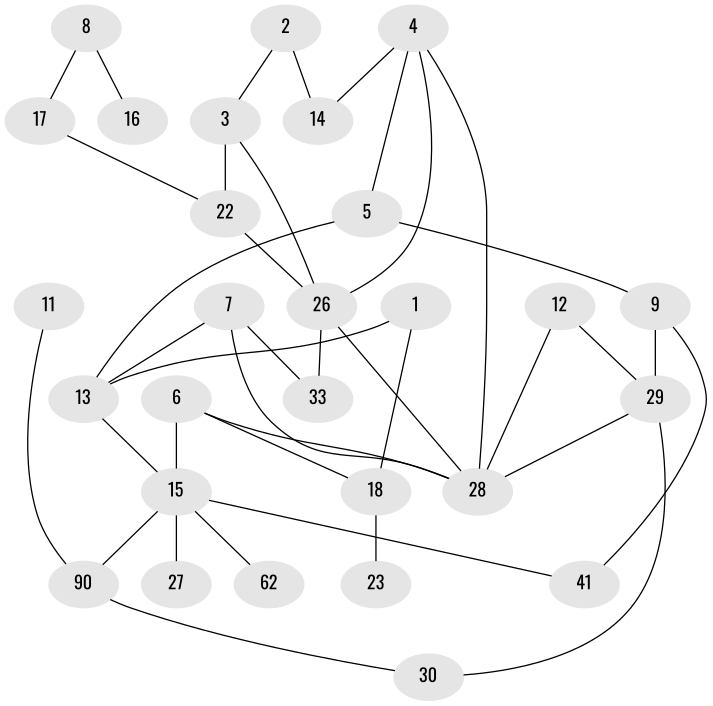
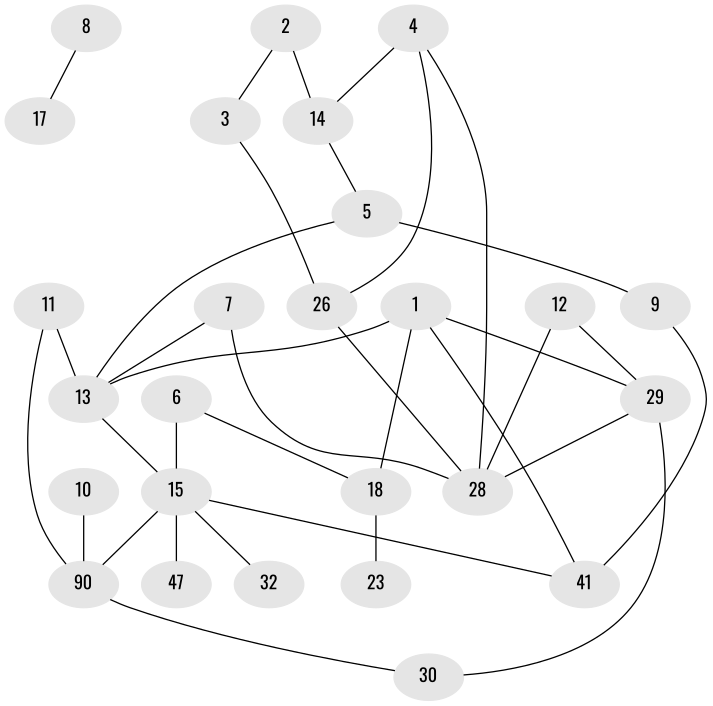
(133, 121) -> none
(390, 121) -> (343, 167)
(225, 214) -> none
none -> (66, 353)
(655, 353) -> (532, 349)
(318, 399) -> none
(271, 434) -> none
none -> (511, 448)
none -> (84, 492)
(176, 585) -> (176, 585)
(269, 585) -> (269, 585)
